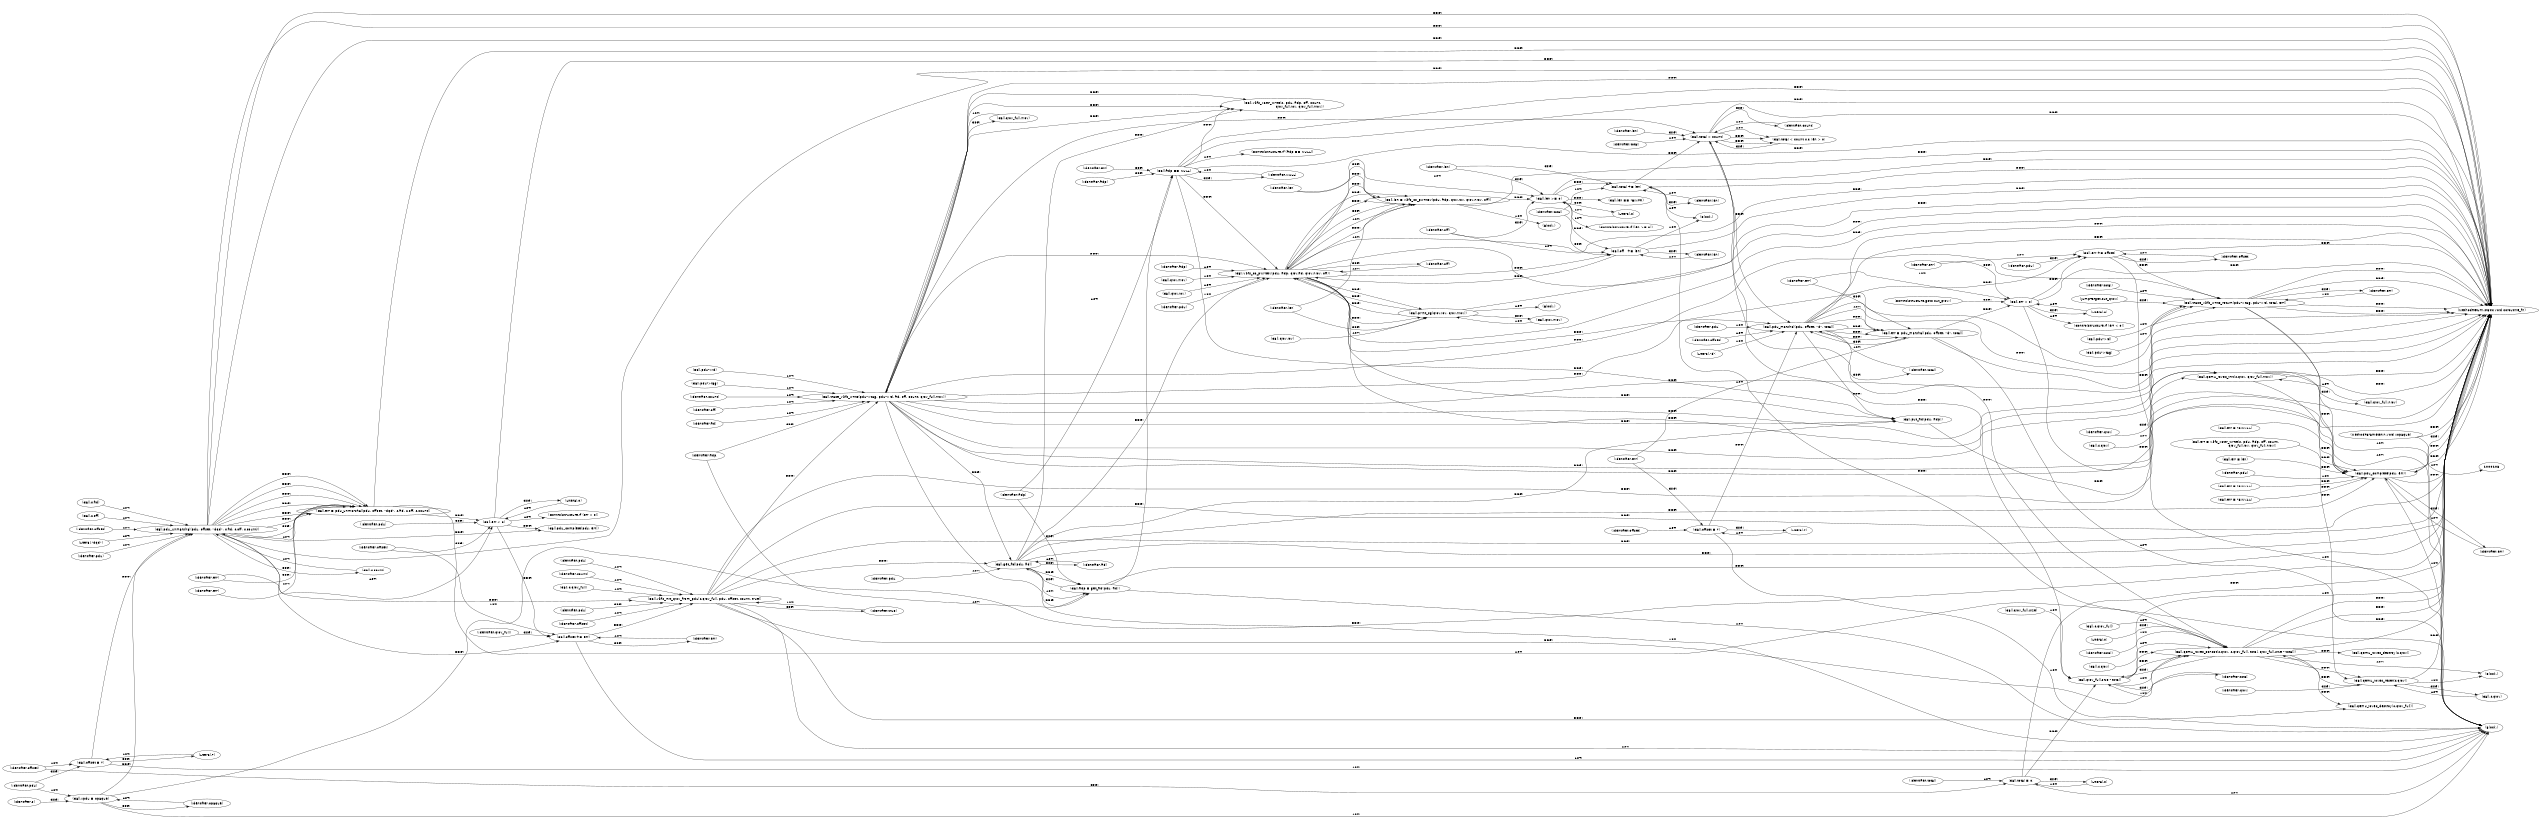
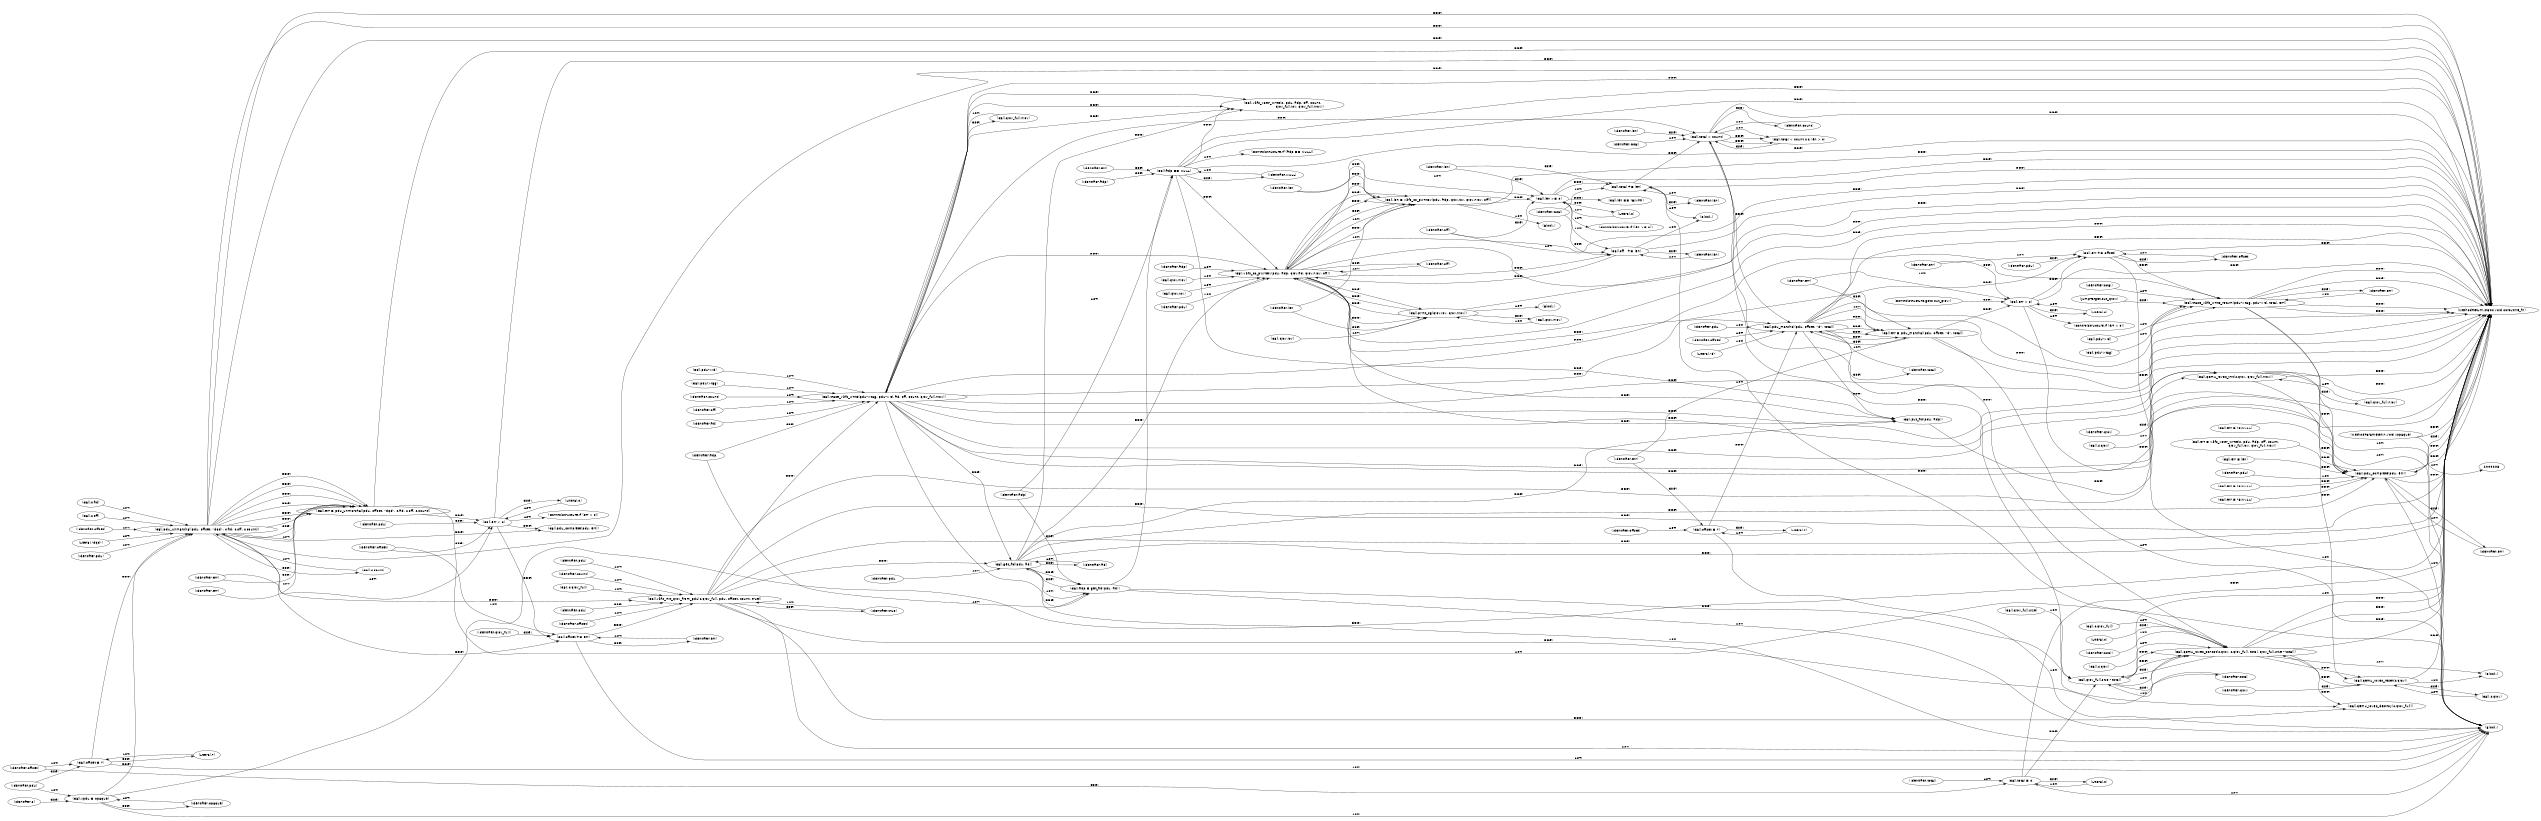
(1579, 229) -> (1579, 229)
(1884, 568) -> (1746, 610)
(2381, 653) -> none
